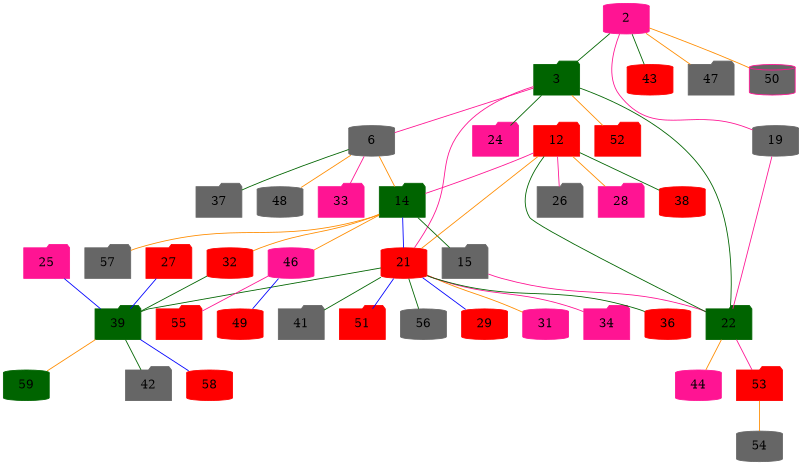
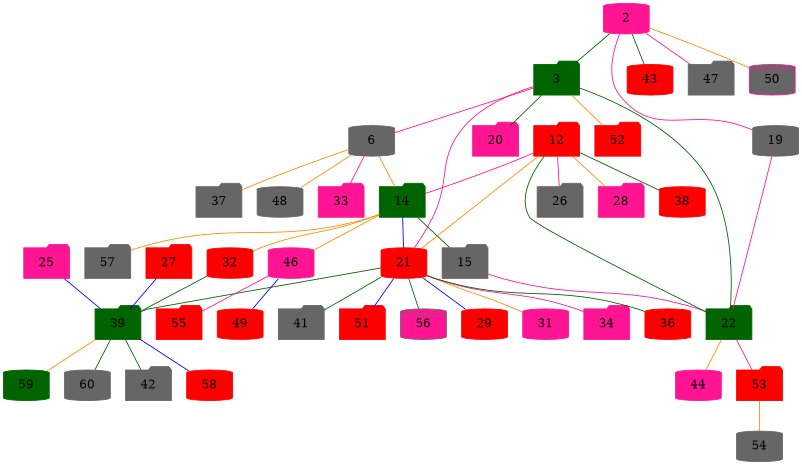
(668, 49) -> (668, 49)
(496, 141) -> (496, 141)
(295, 169) -> (295, 169)
(423, 324) -> (423, 324)
none -> (87, 385)
